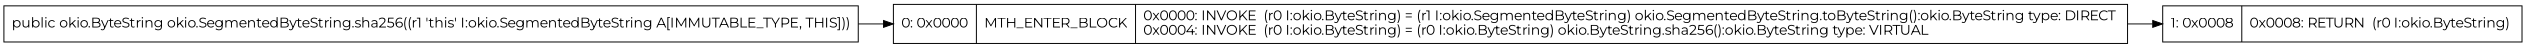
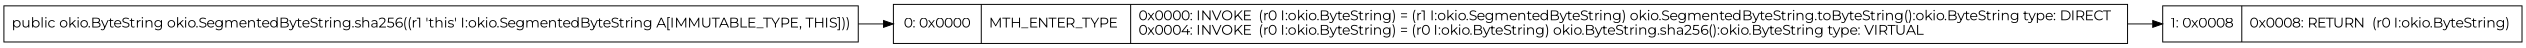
(1056, 23) -> (1054, 23)
